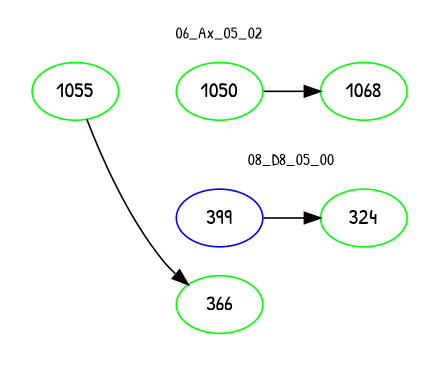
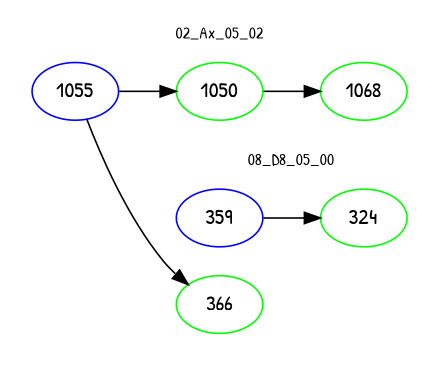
(220, 34) -> (220, 34)
(75, 91) -> (75, 91)
none -> (140, 91)
(220, 218) -> (220, 218)
